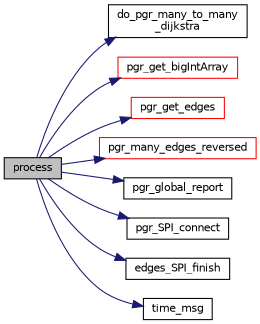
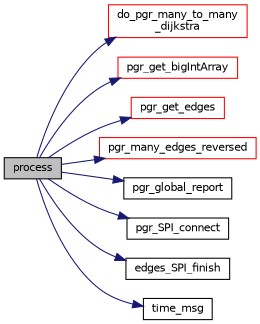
(178, 21) -> (178, 21)
